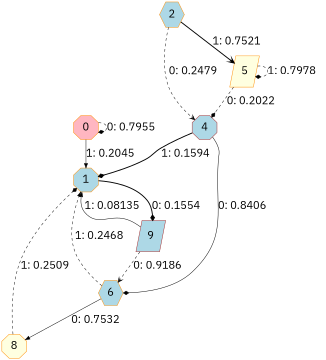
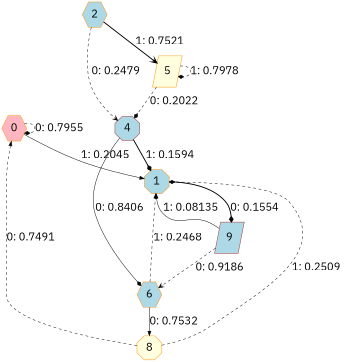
(86, 128) -> (14, 128)
none -> (6, 293)
